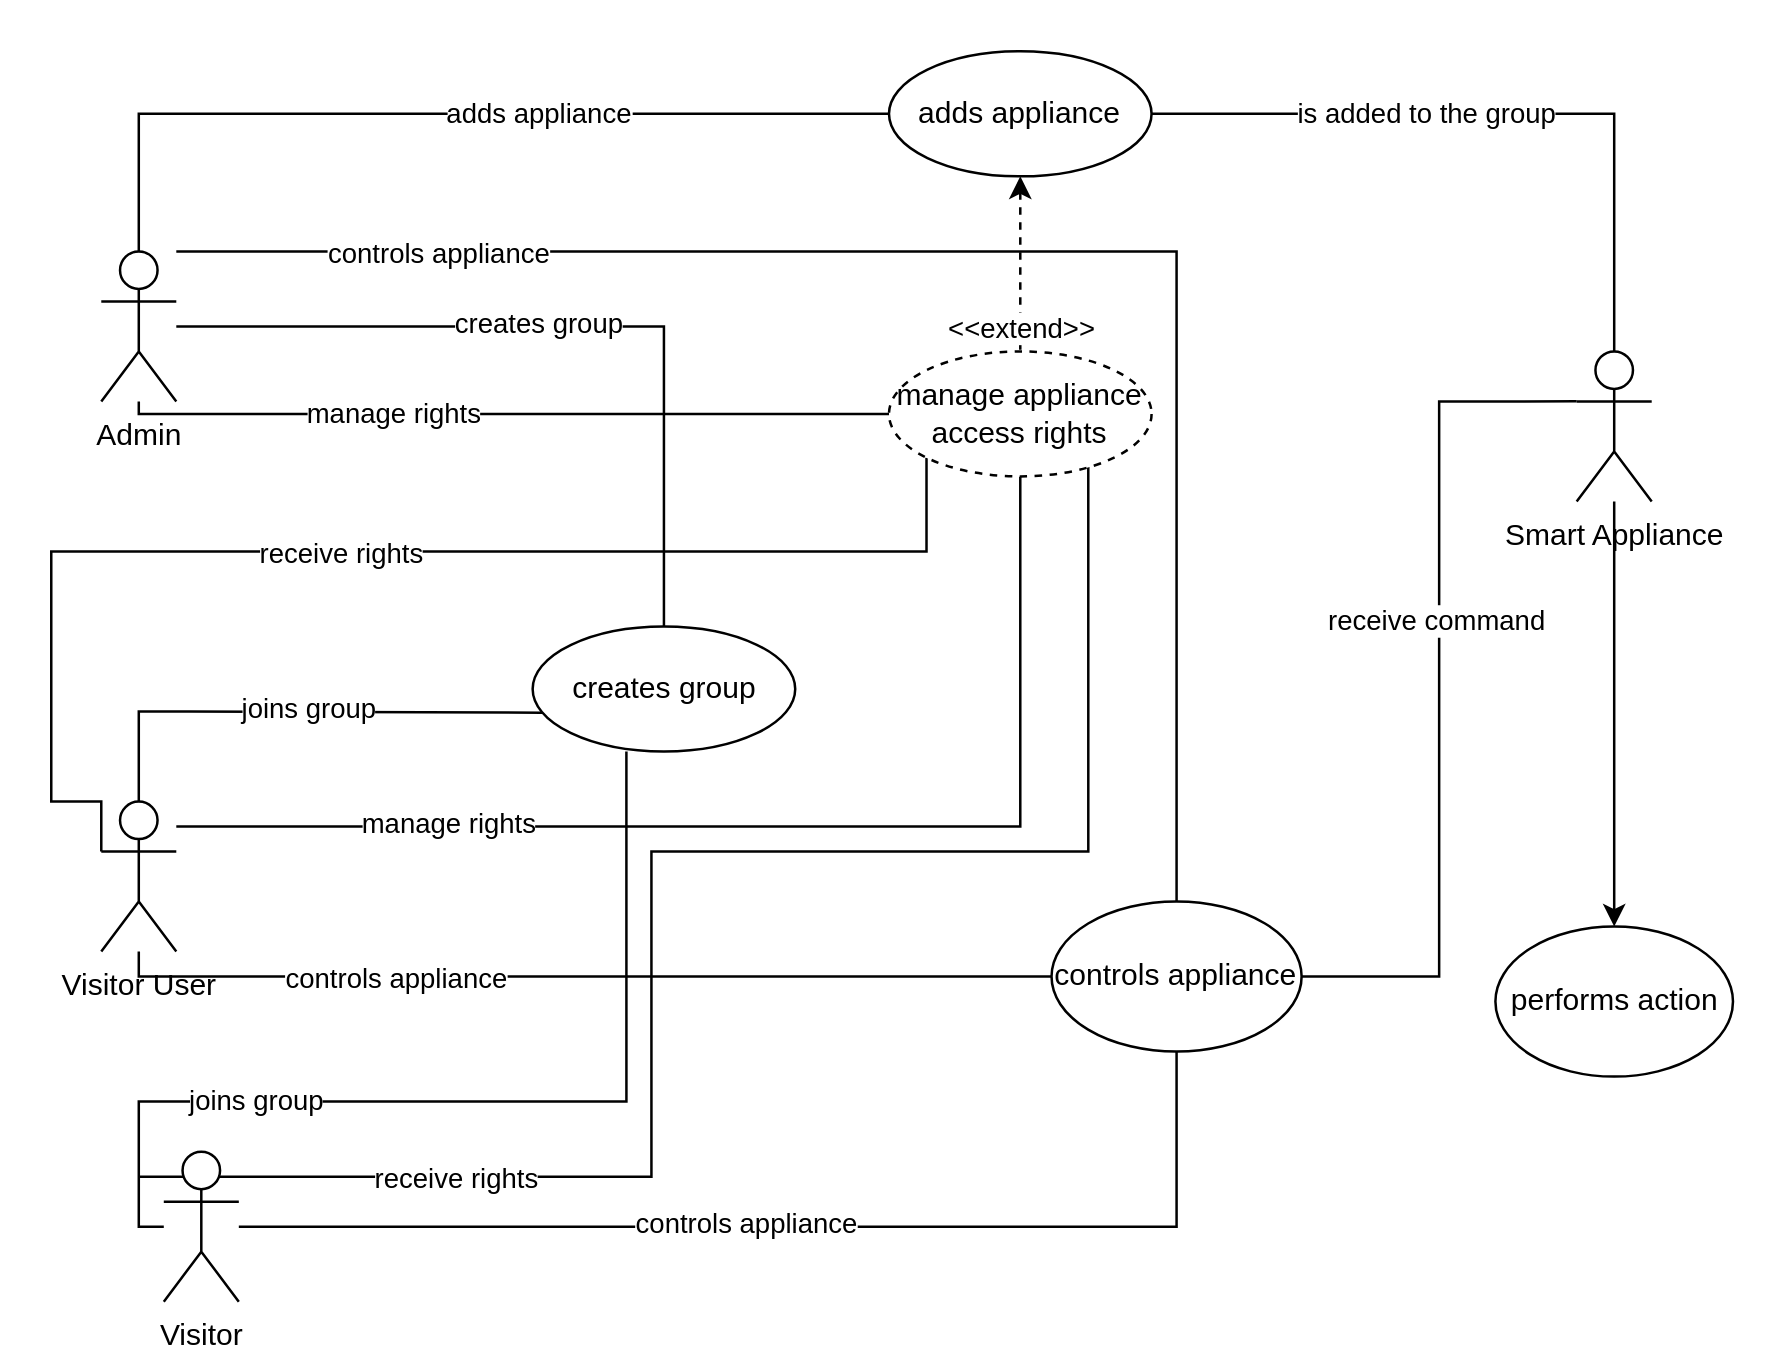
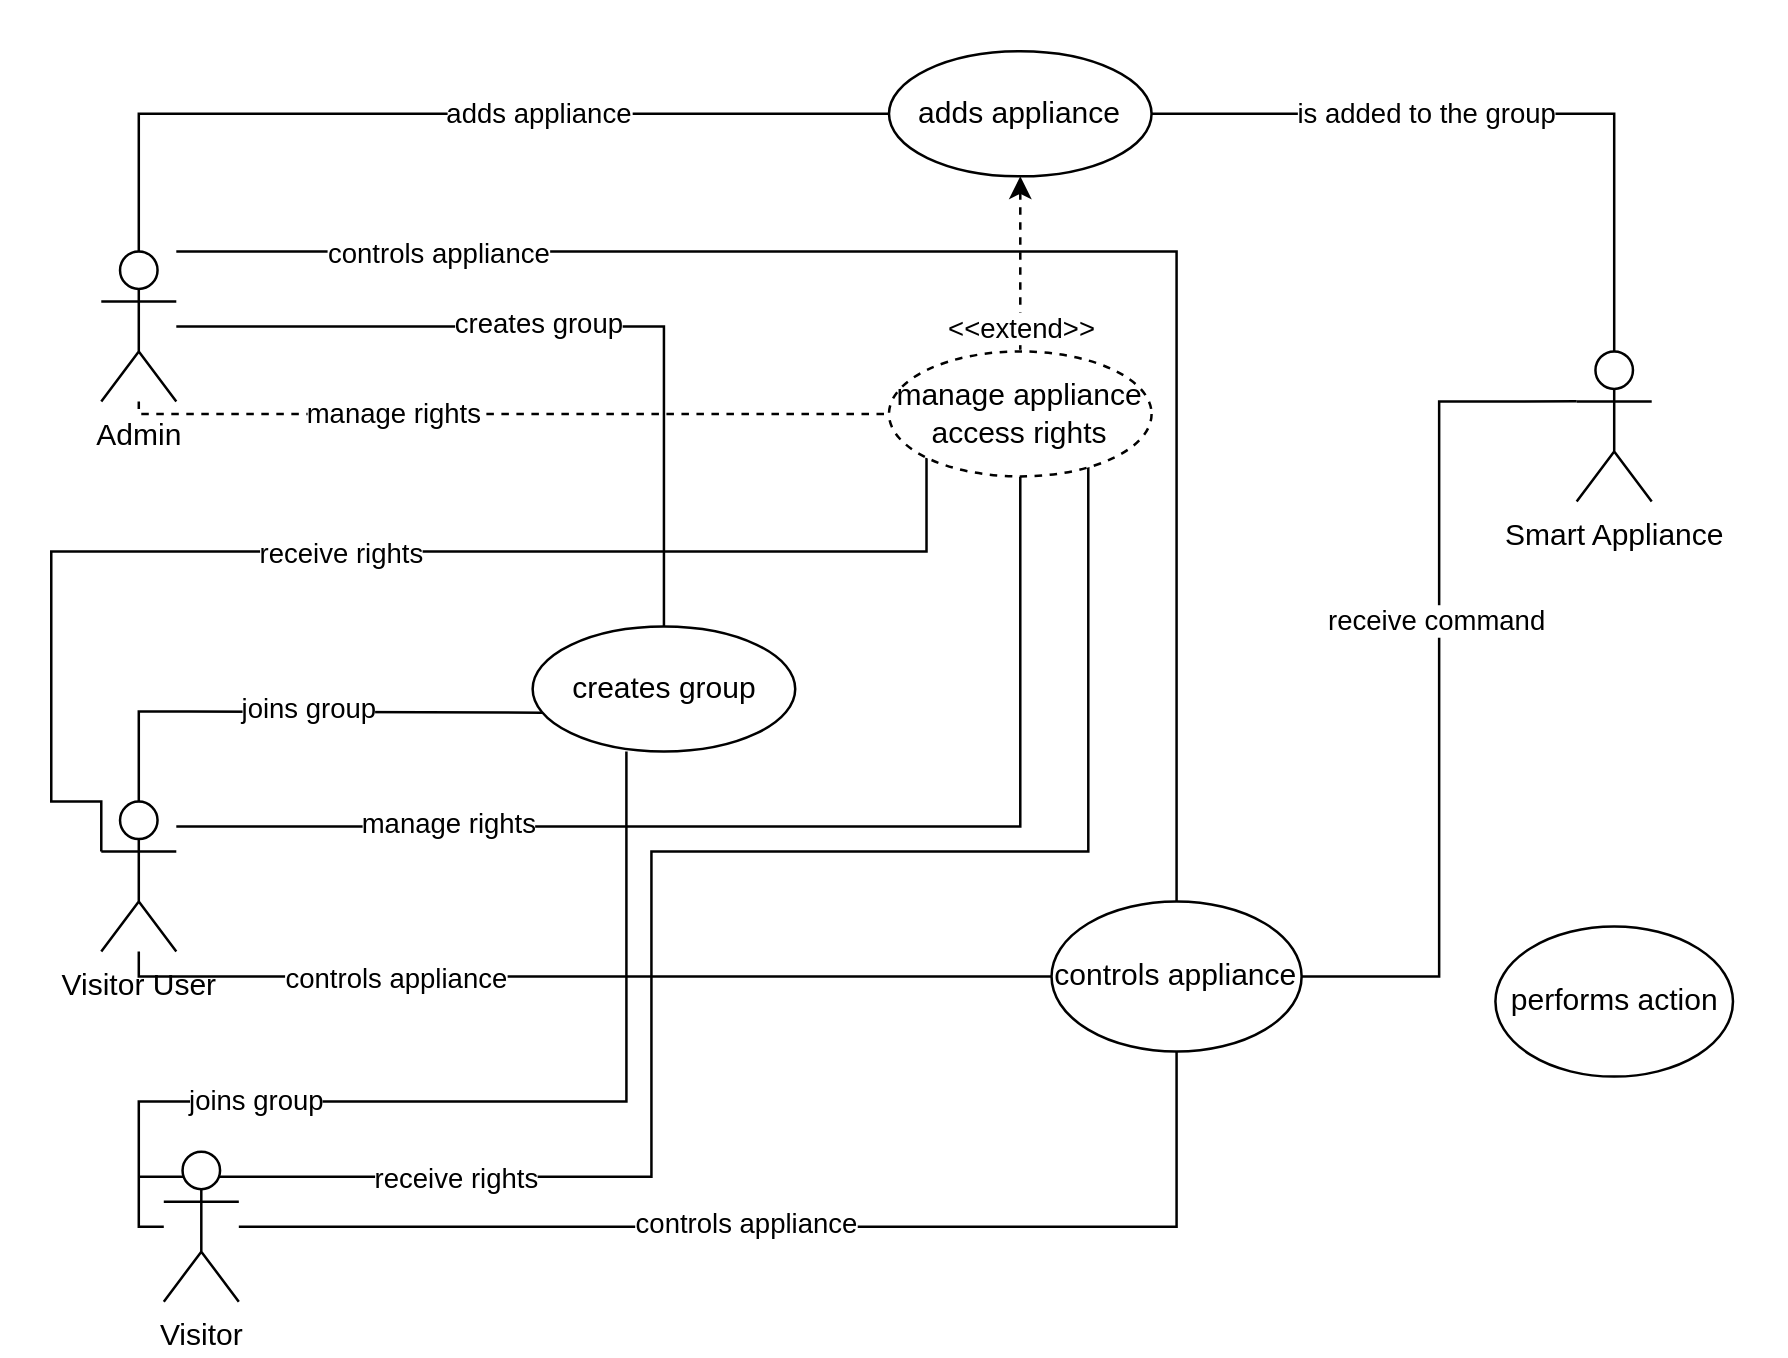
(780, 414) -> (780, 414)
(1614, 705) -> none
